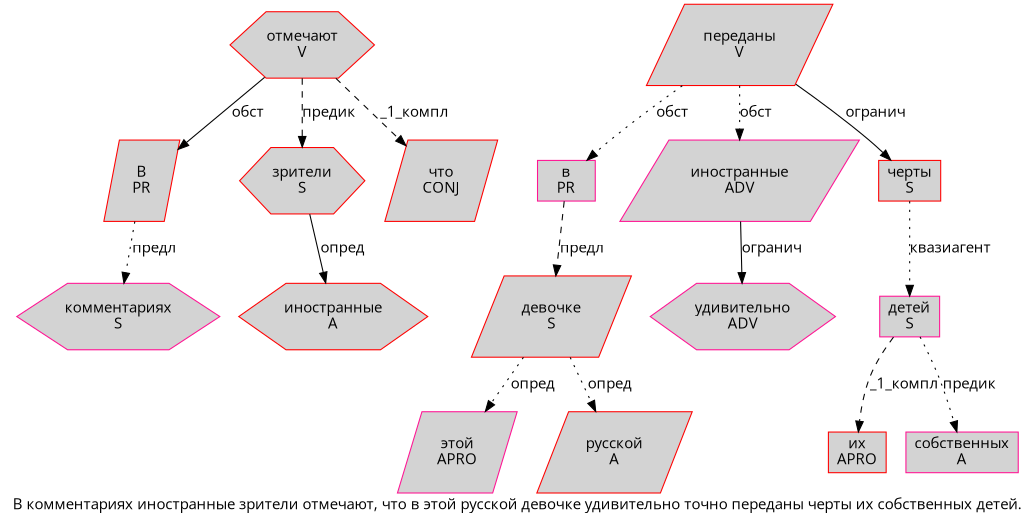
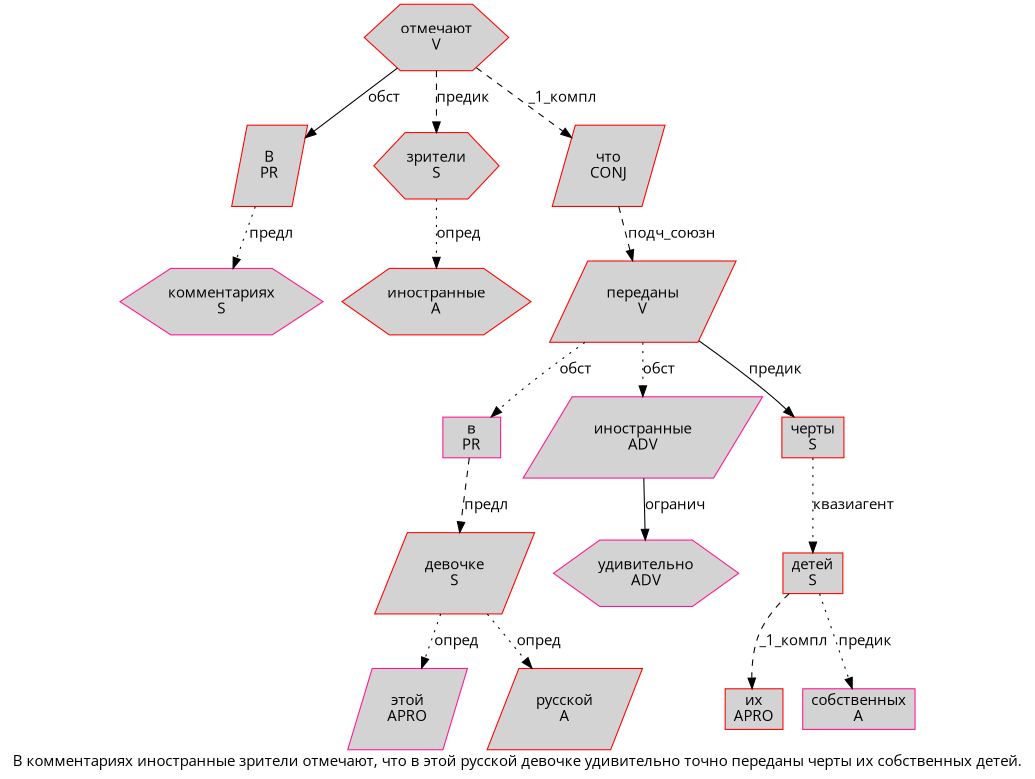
(876, 113) -> (775, 370)
none -> (624, 228)
(316, 243) -> (436, 228)
(910, 317) -> (813, 573)
